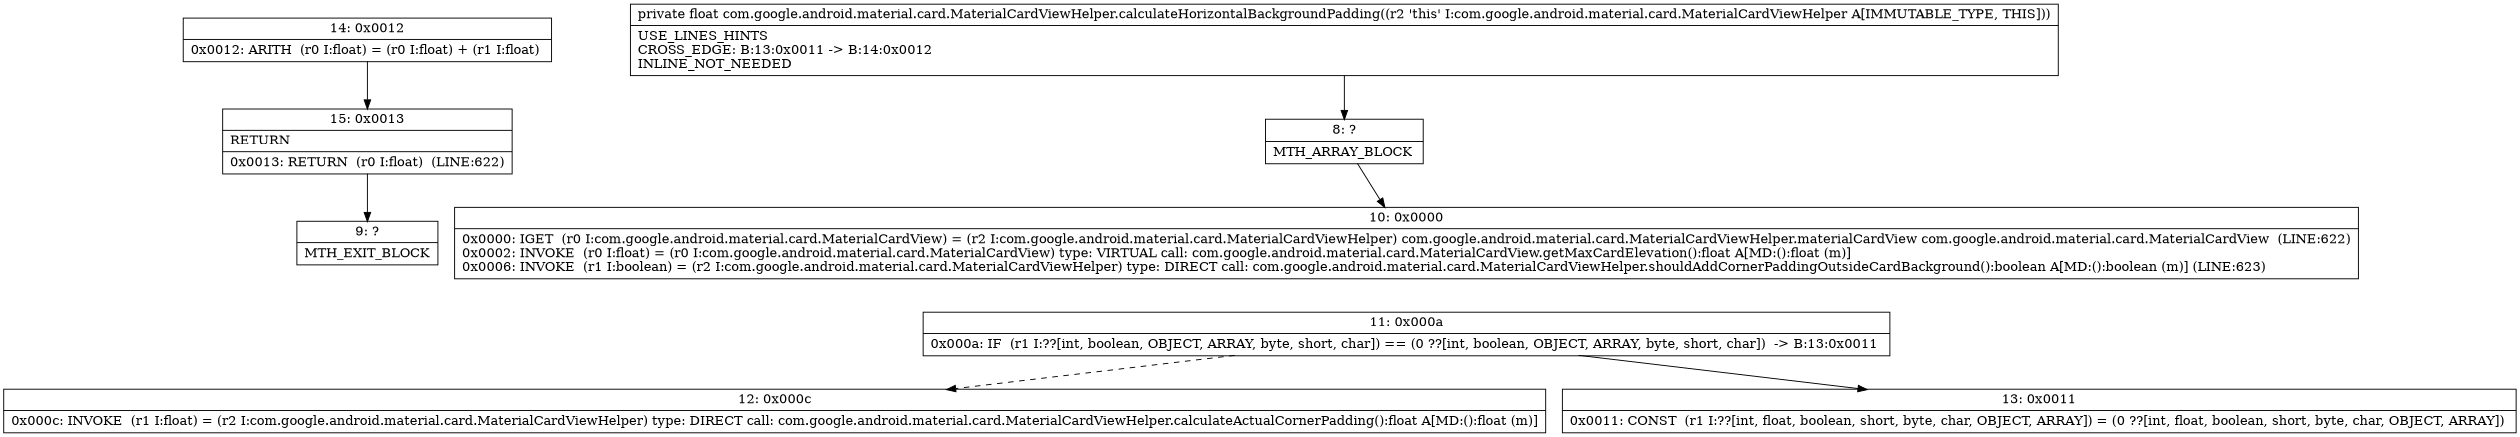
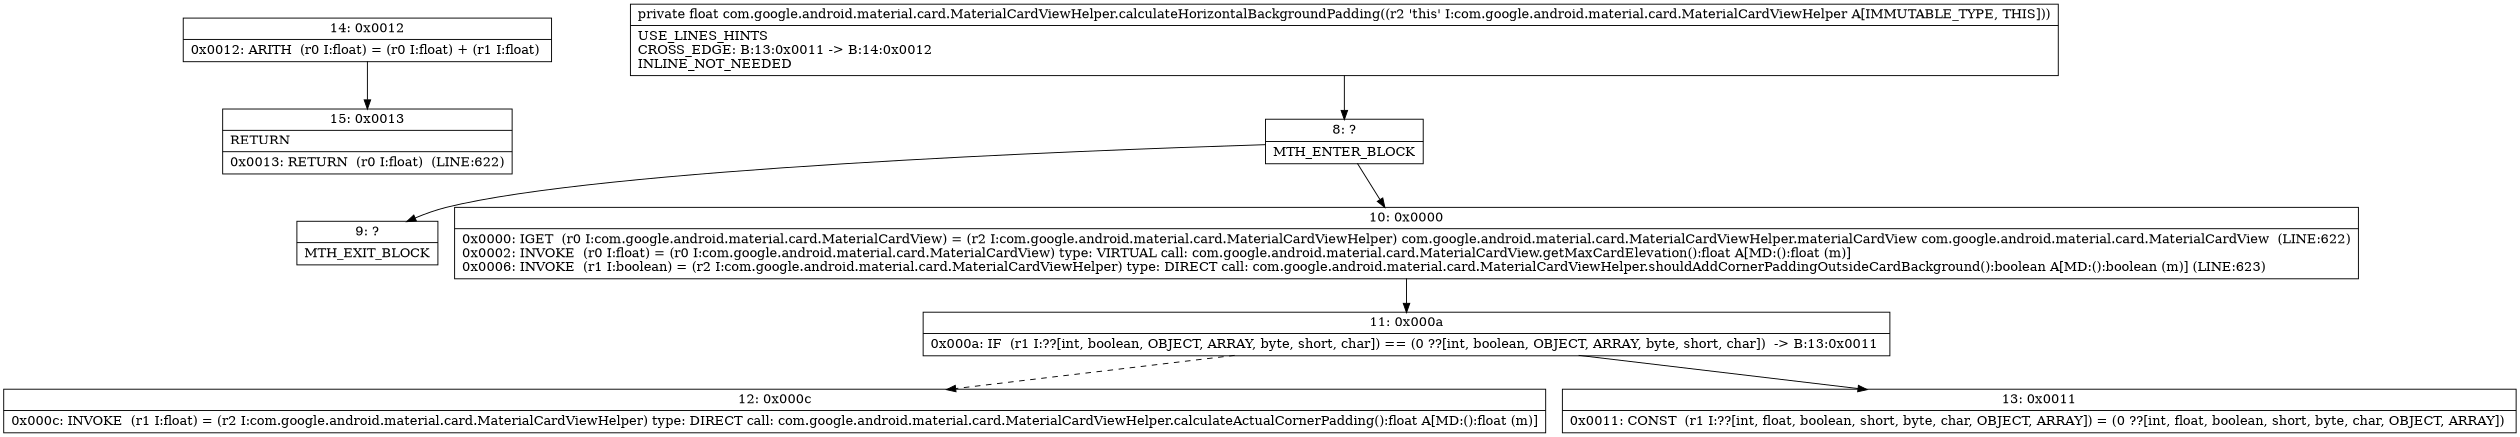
(1343, 152) -> (1344, 152)
(367, 193) -> (838, 164)
none -> (1407, 291)
